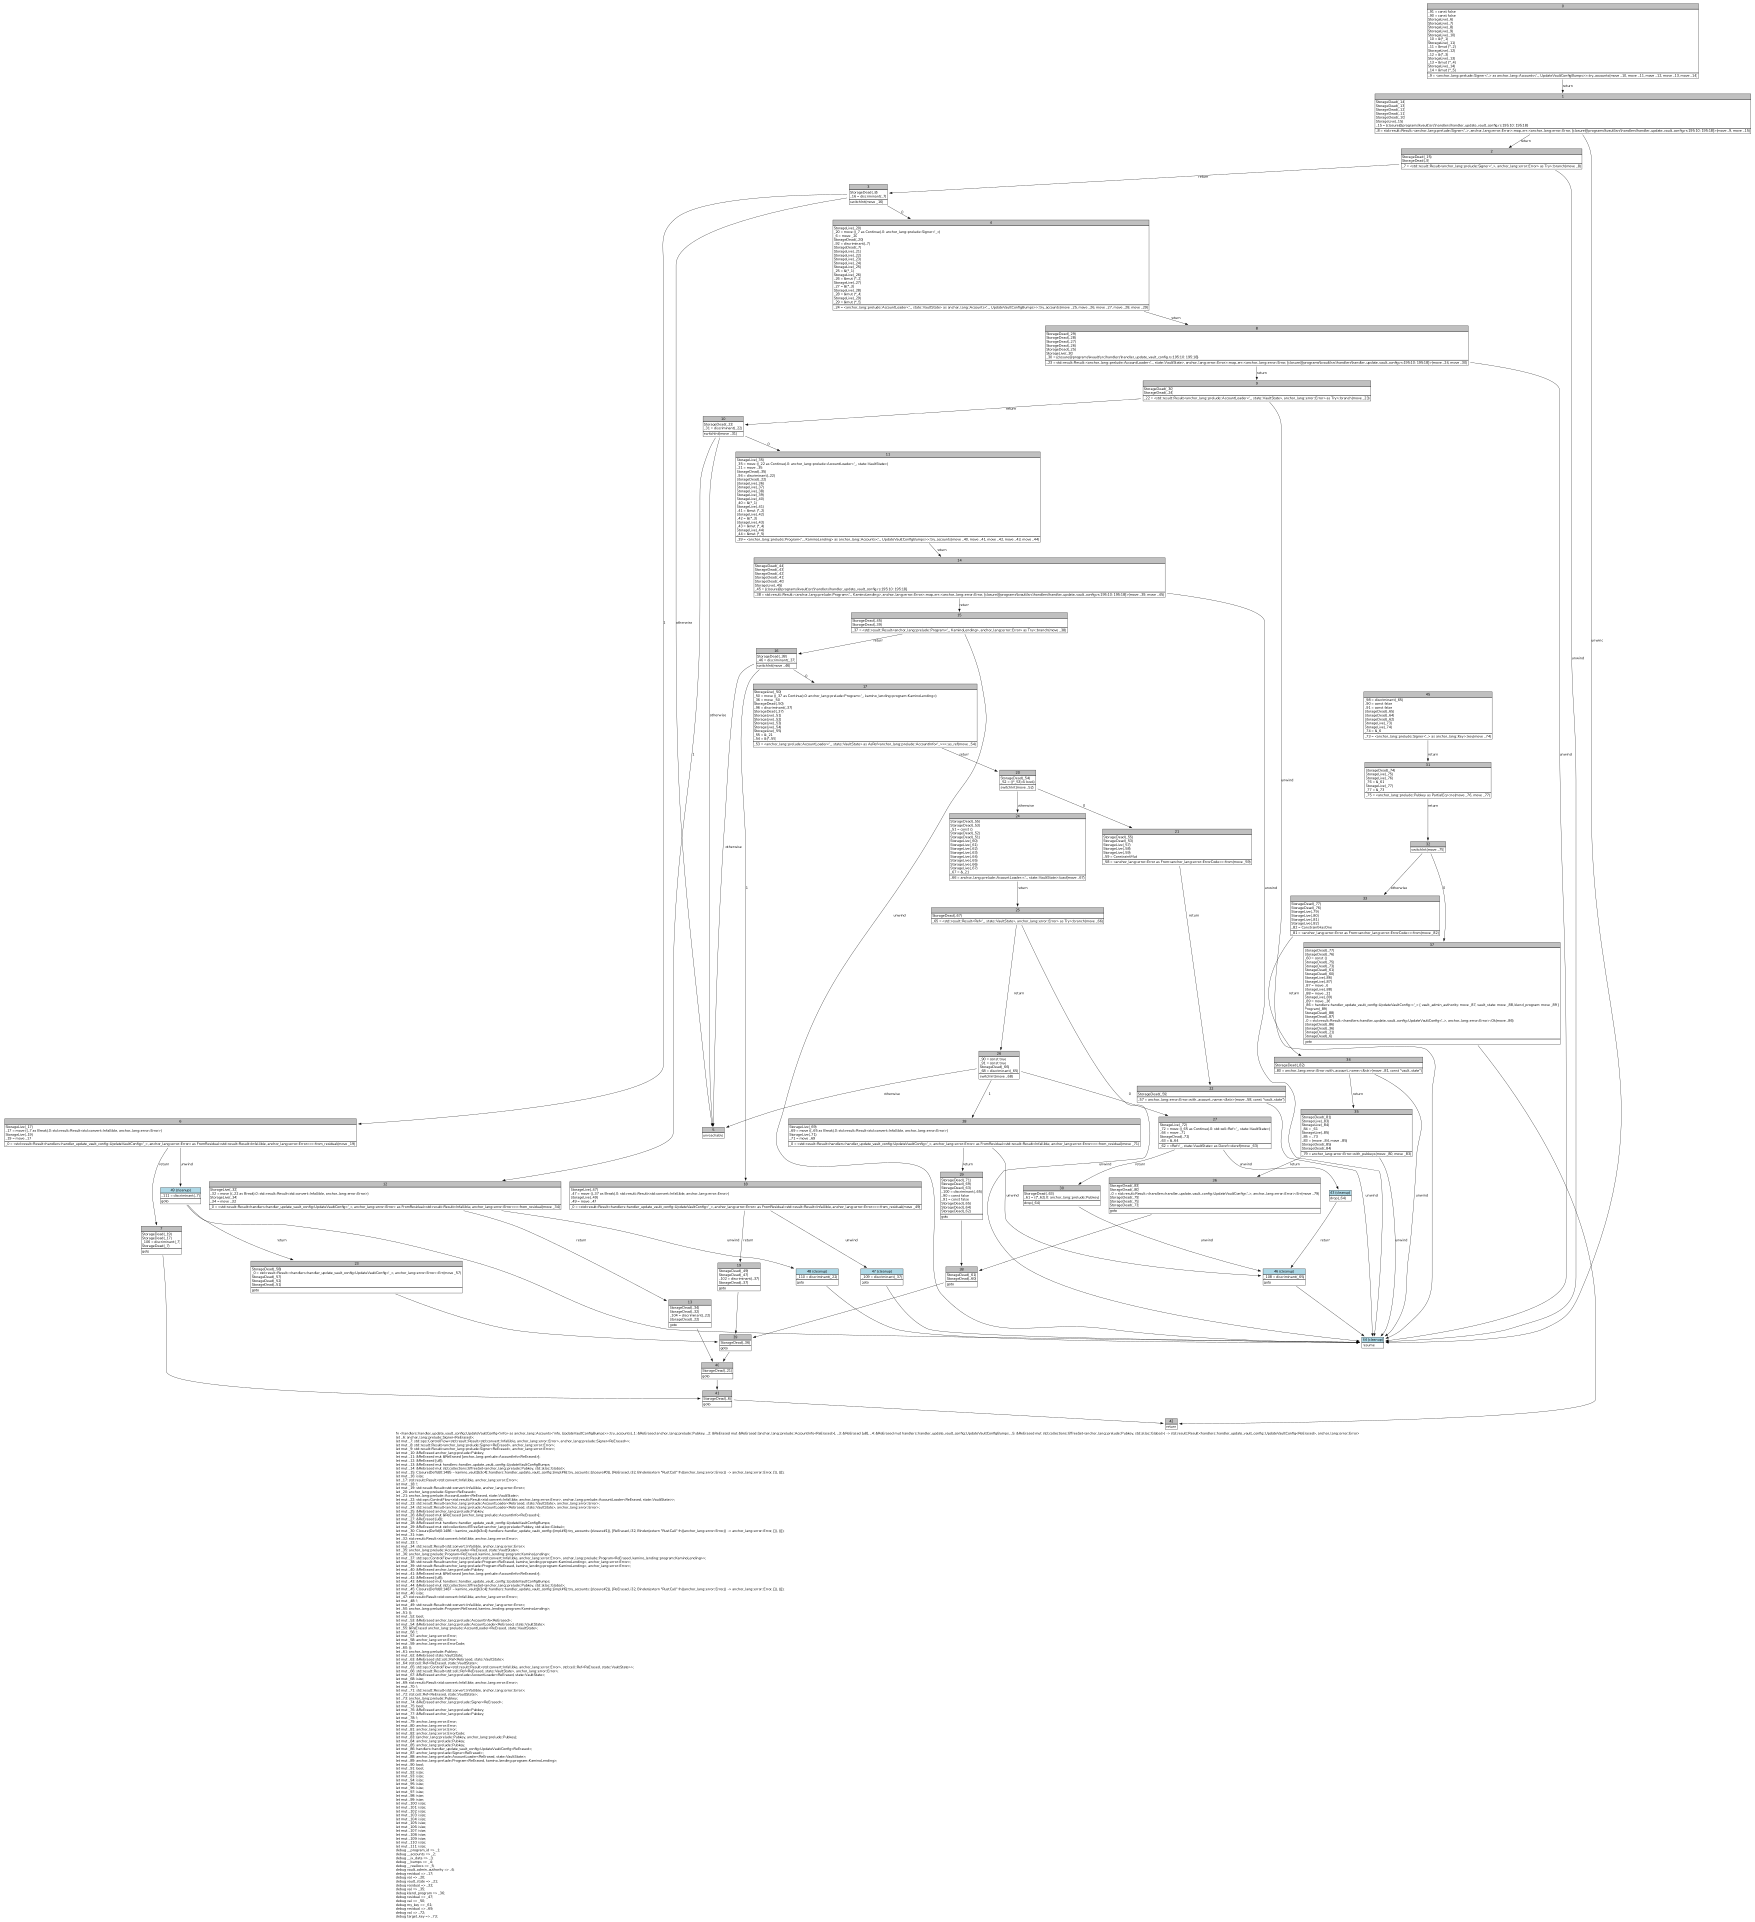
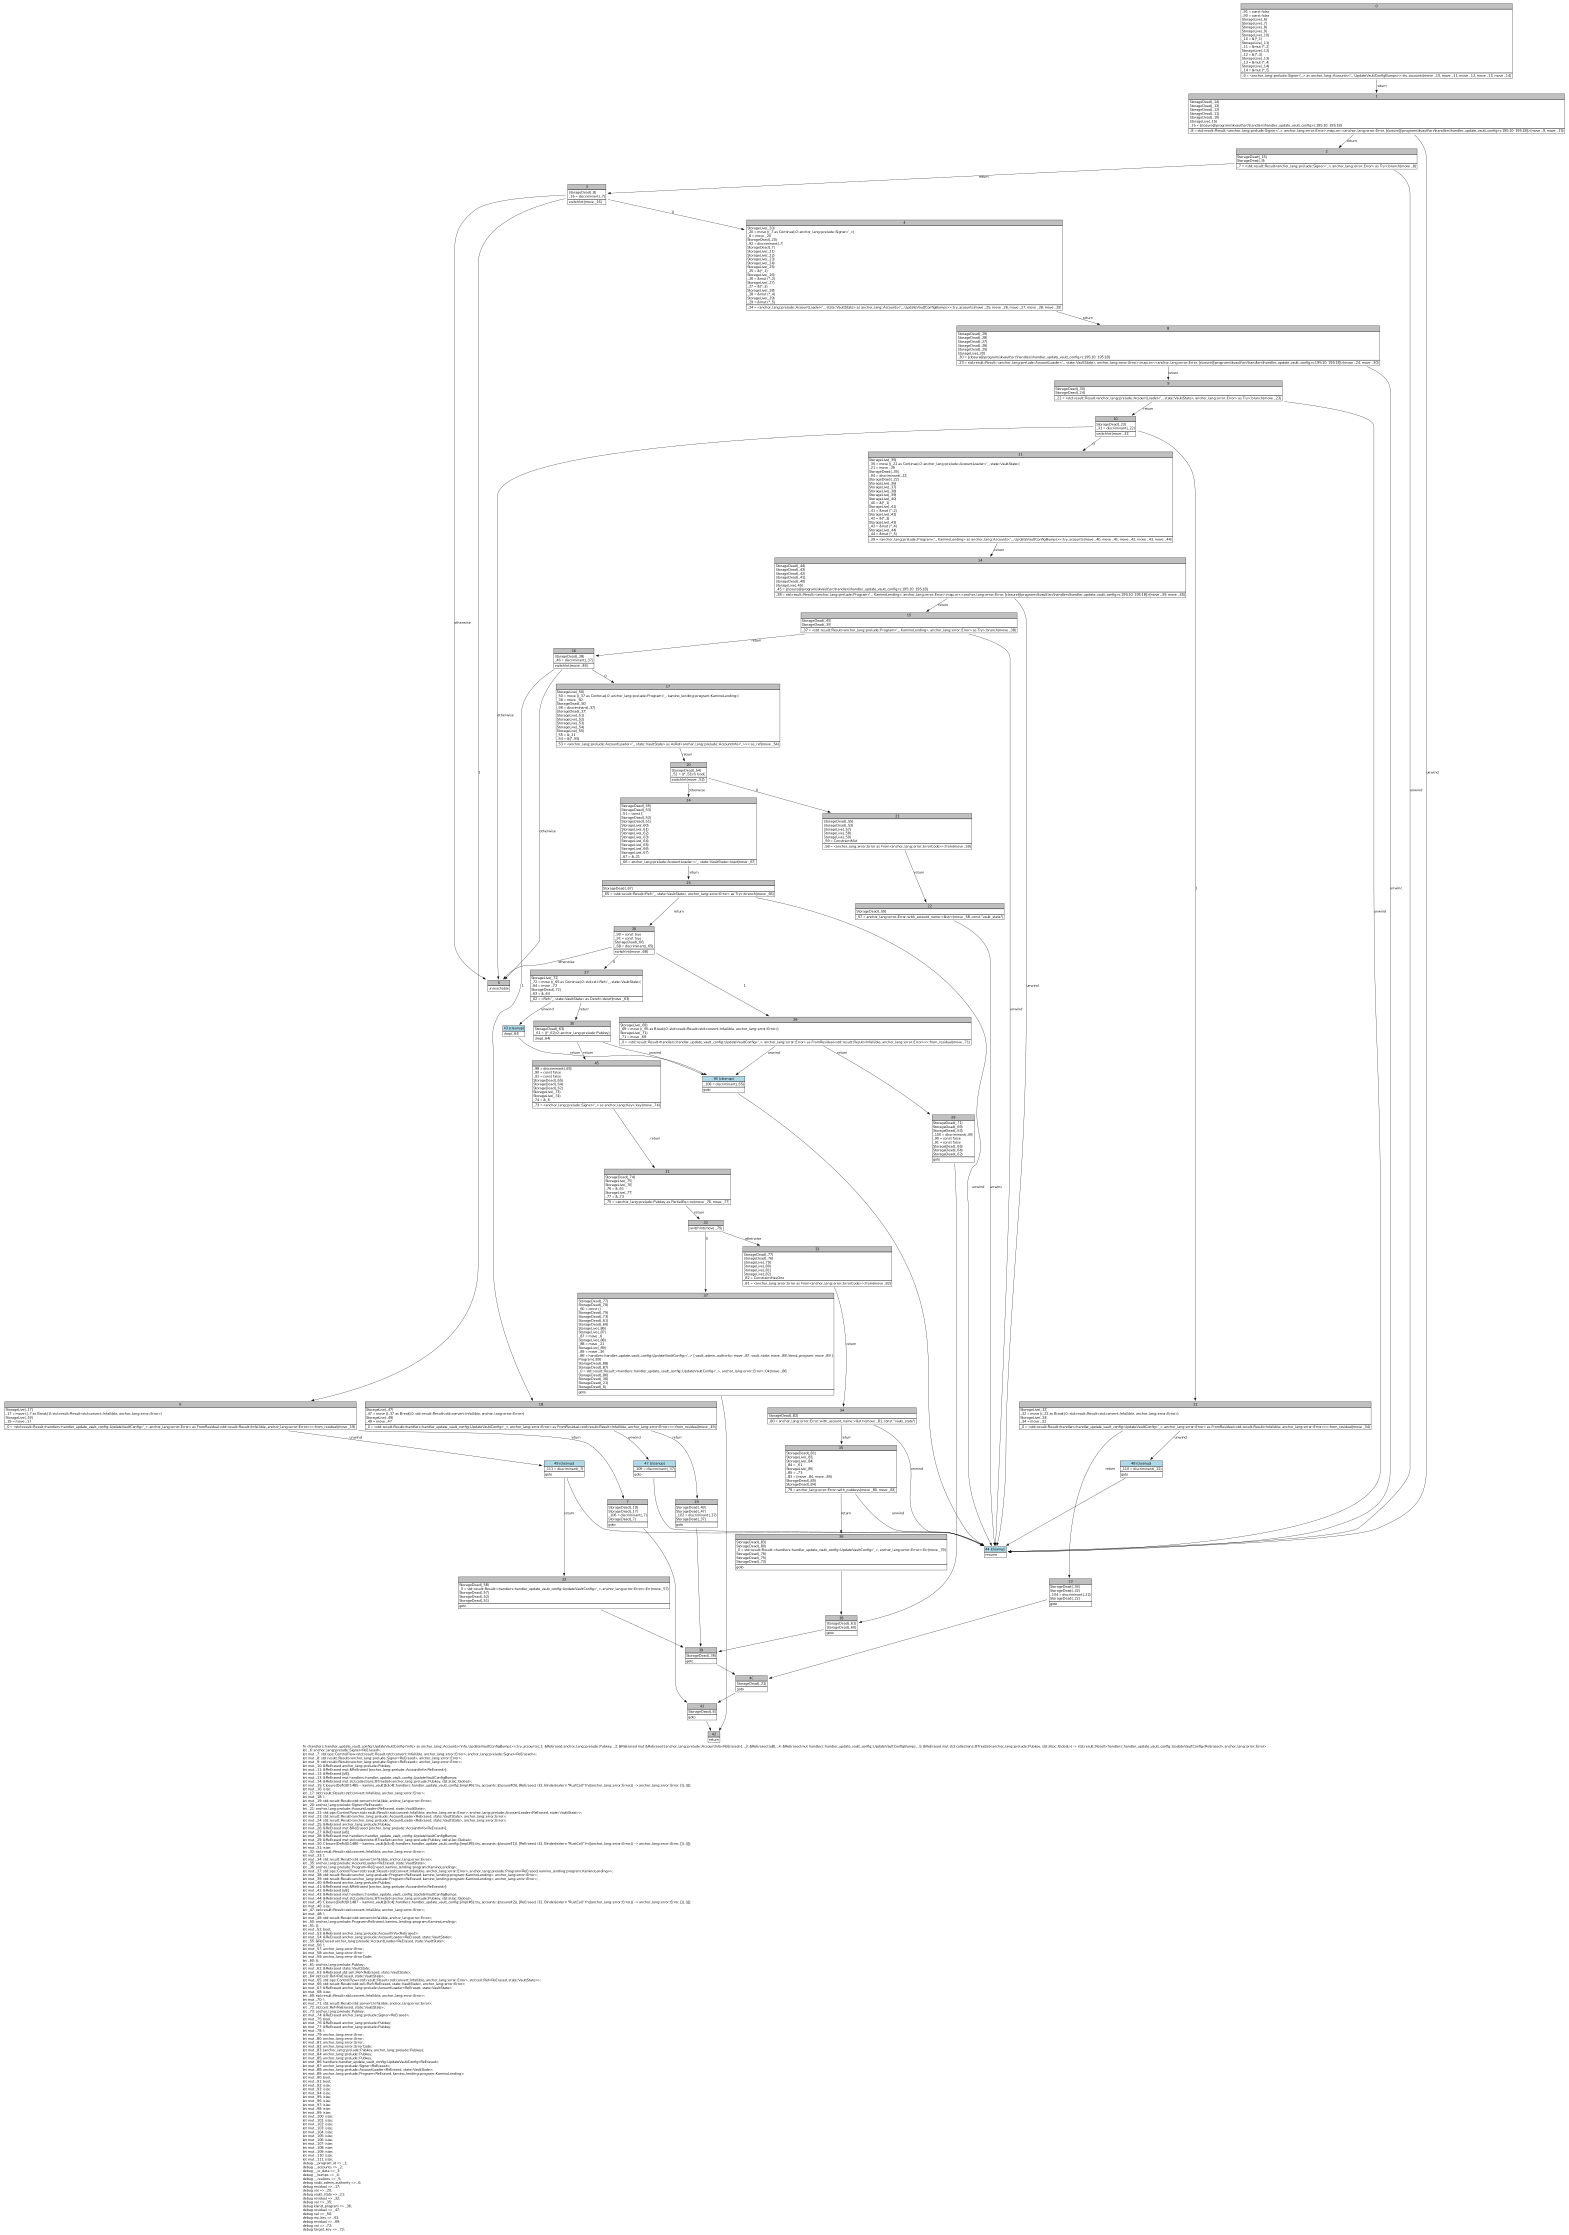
none -> (581, 1050)
